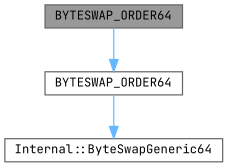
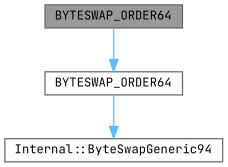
(114, 150) -> (114, 150)
